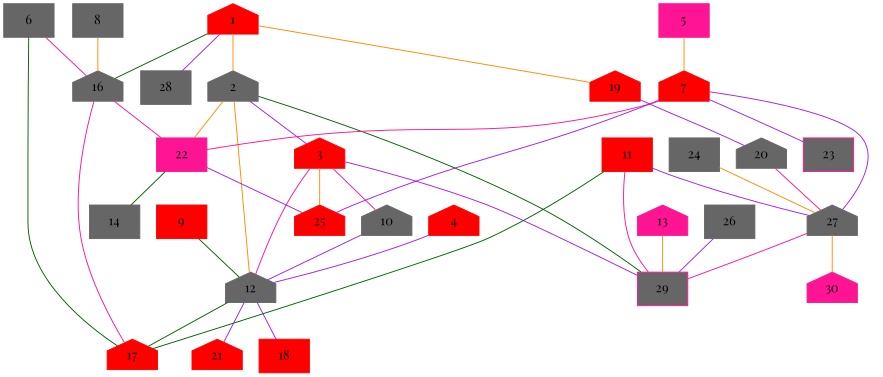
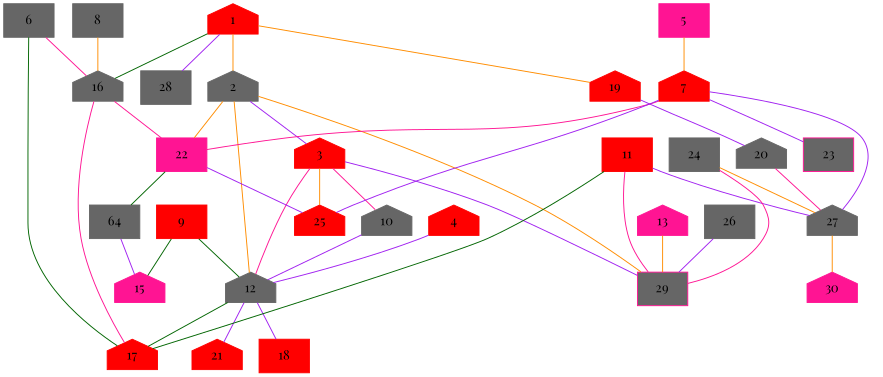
(447, 165) -> (447, 165)
(115, 222) -> (115, 222)
(748, 257) -> (764, 238)
none -> (140, 289)
